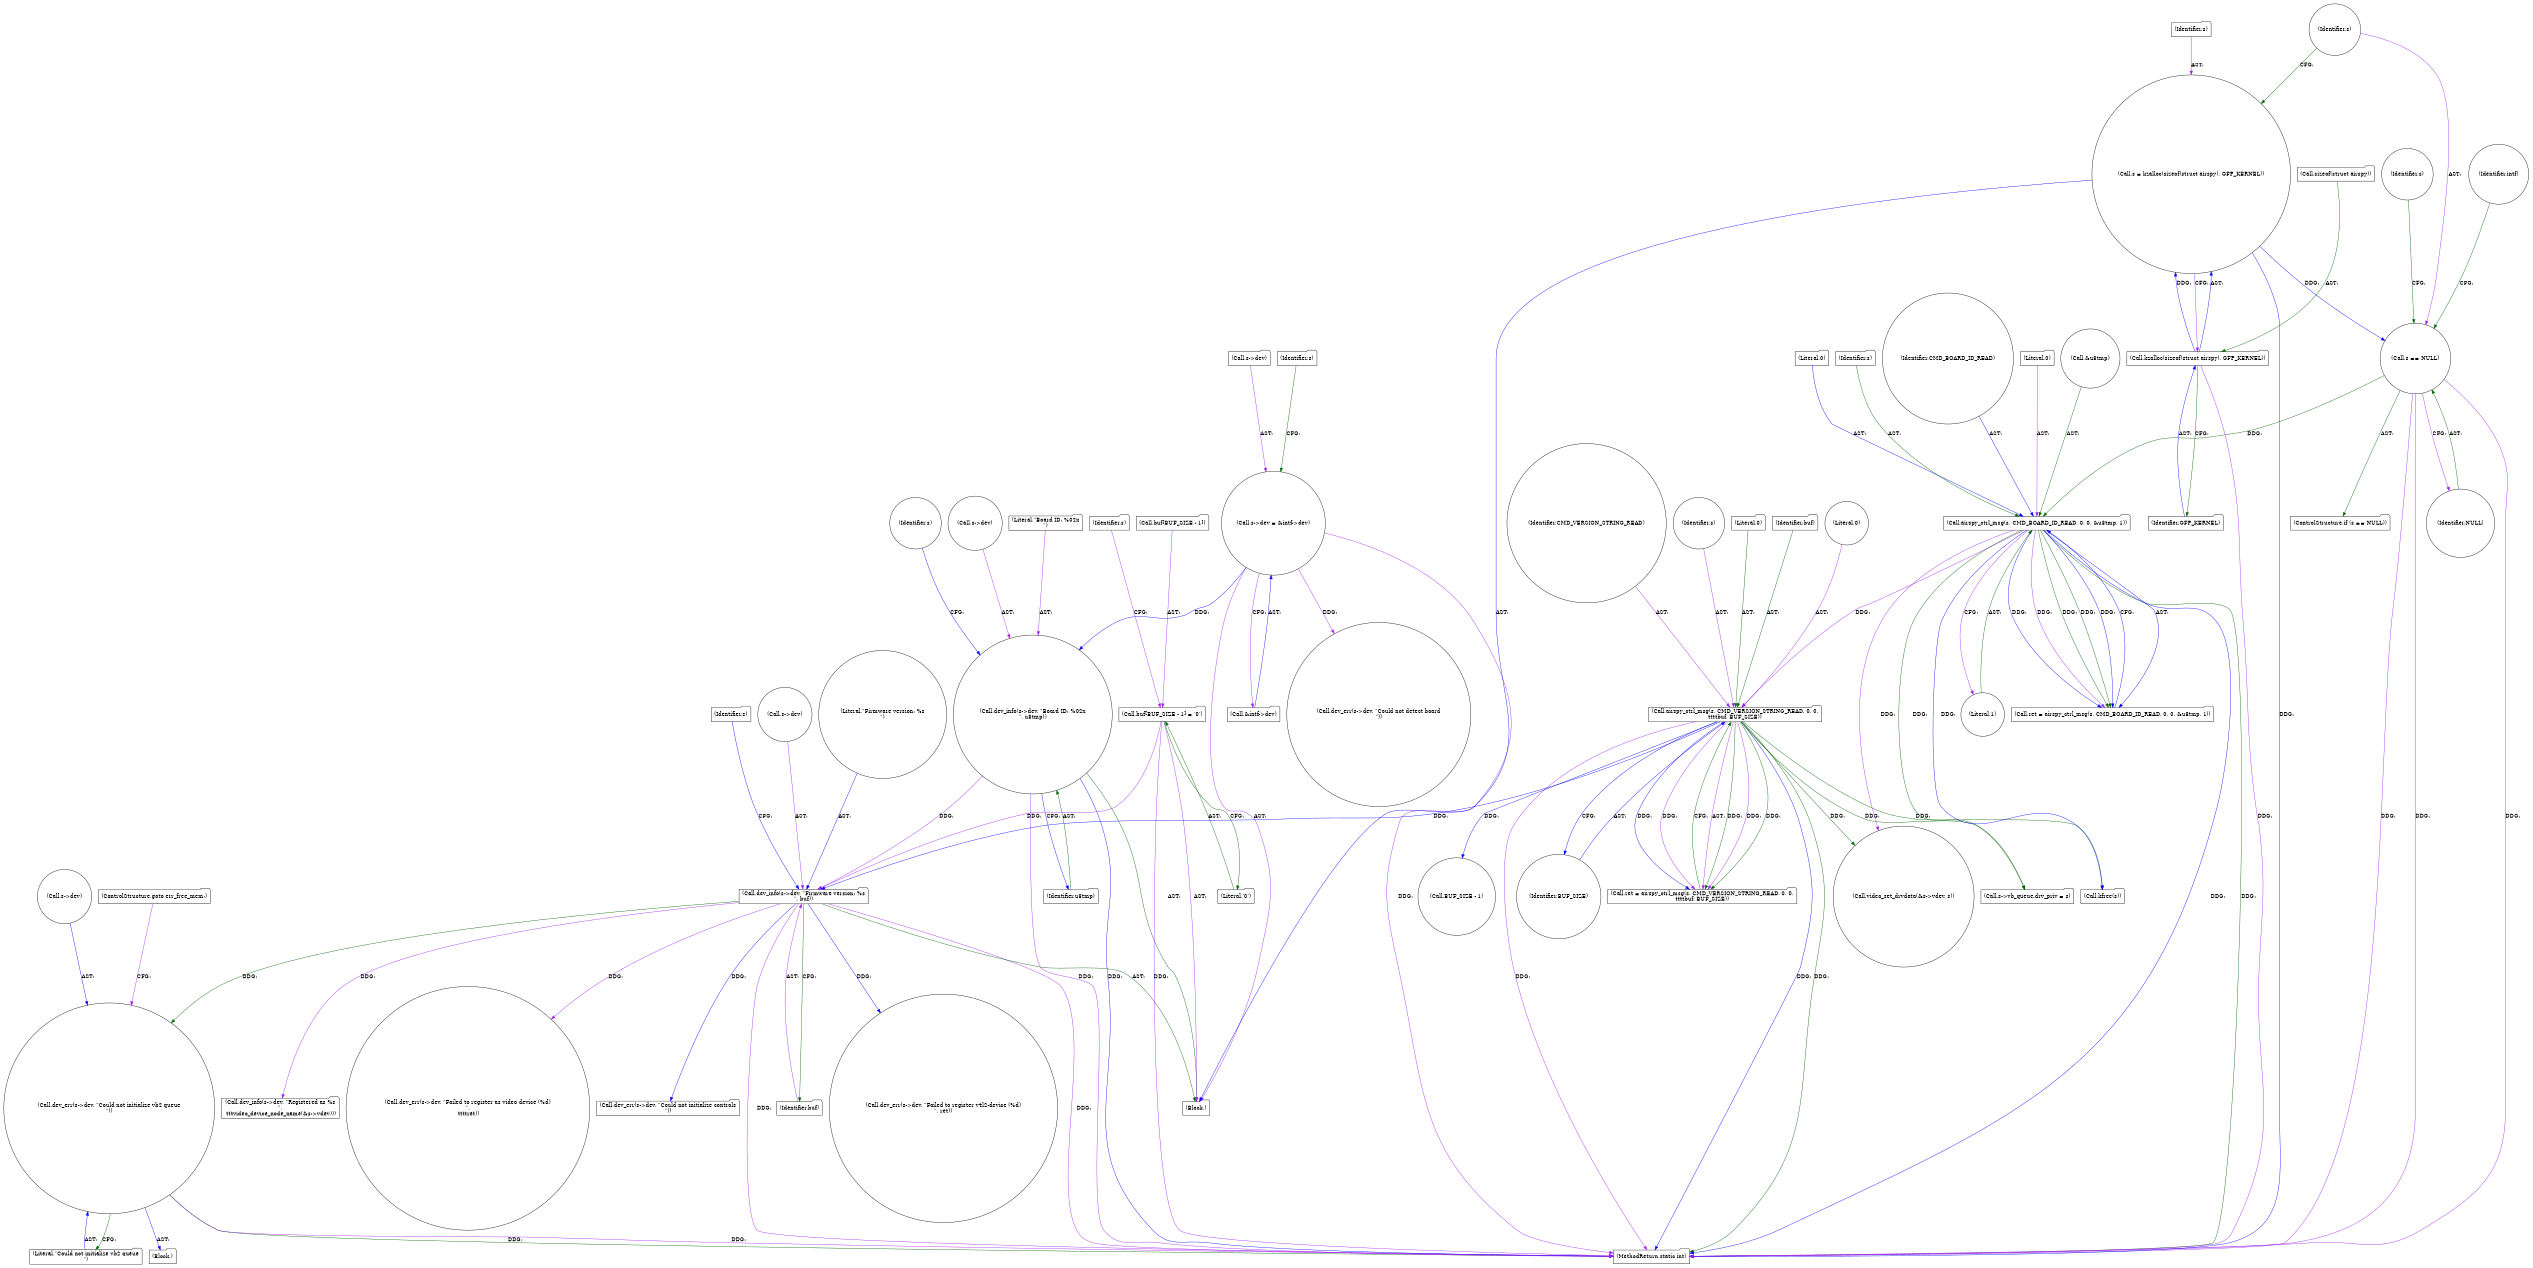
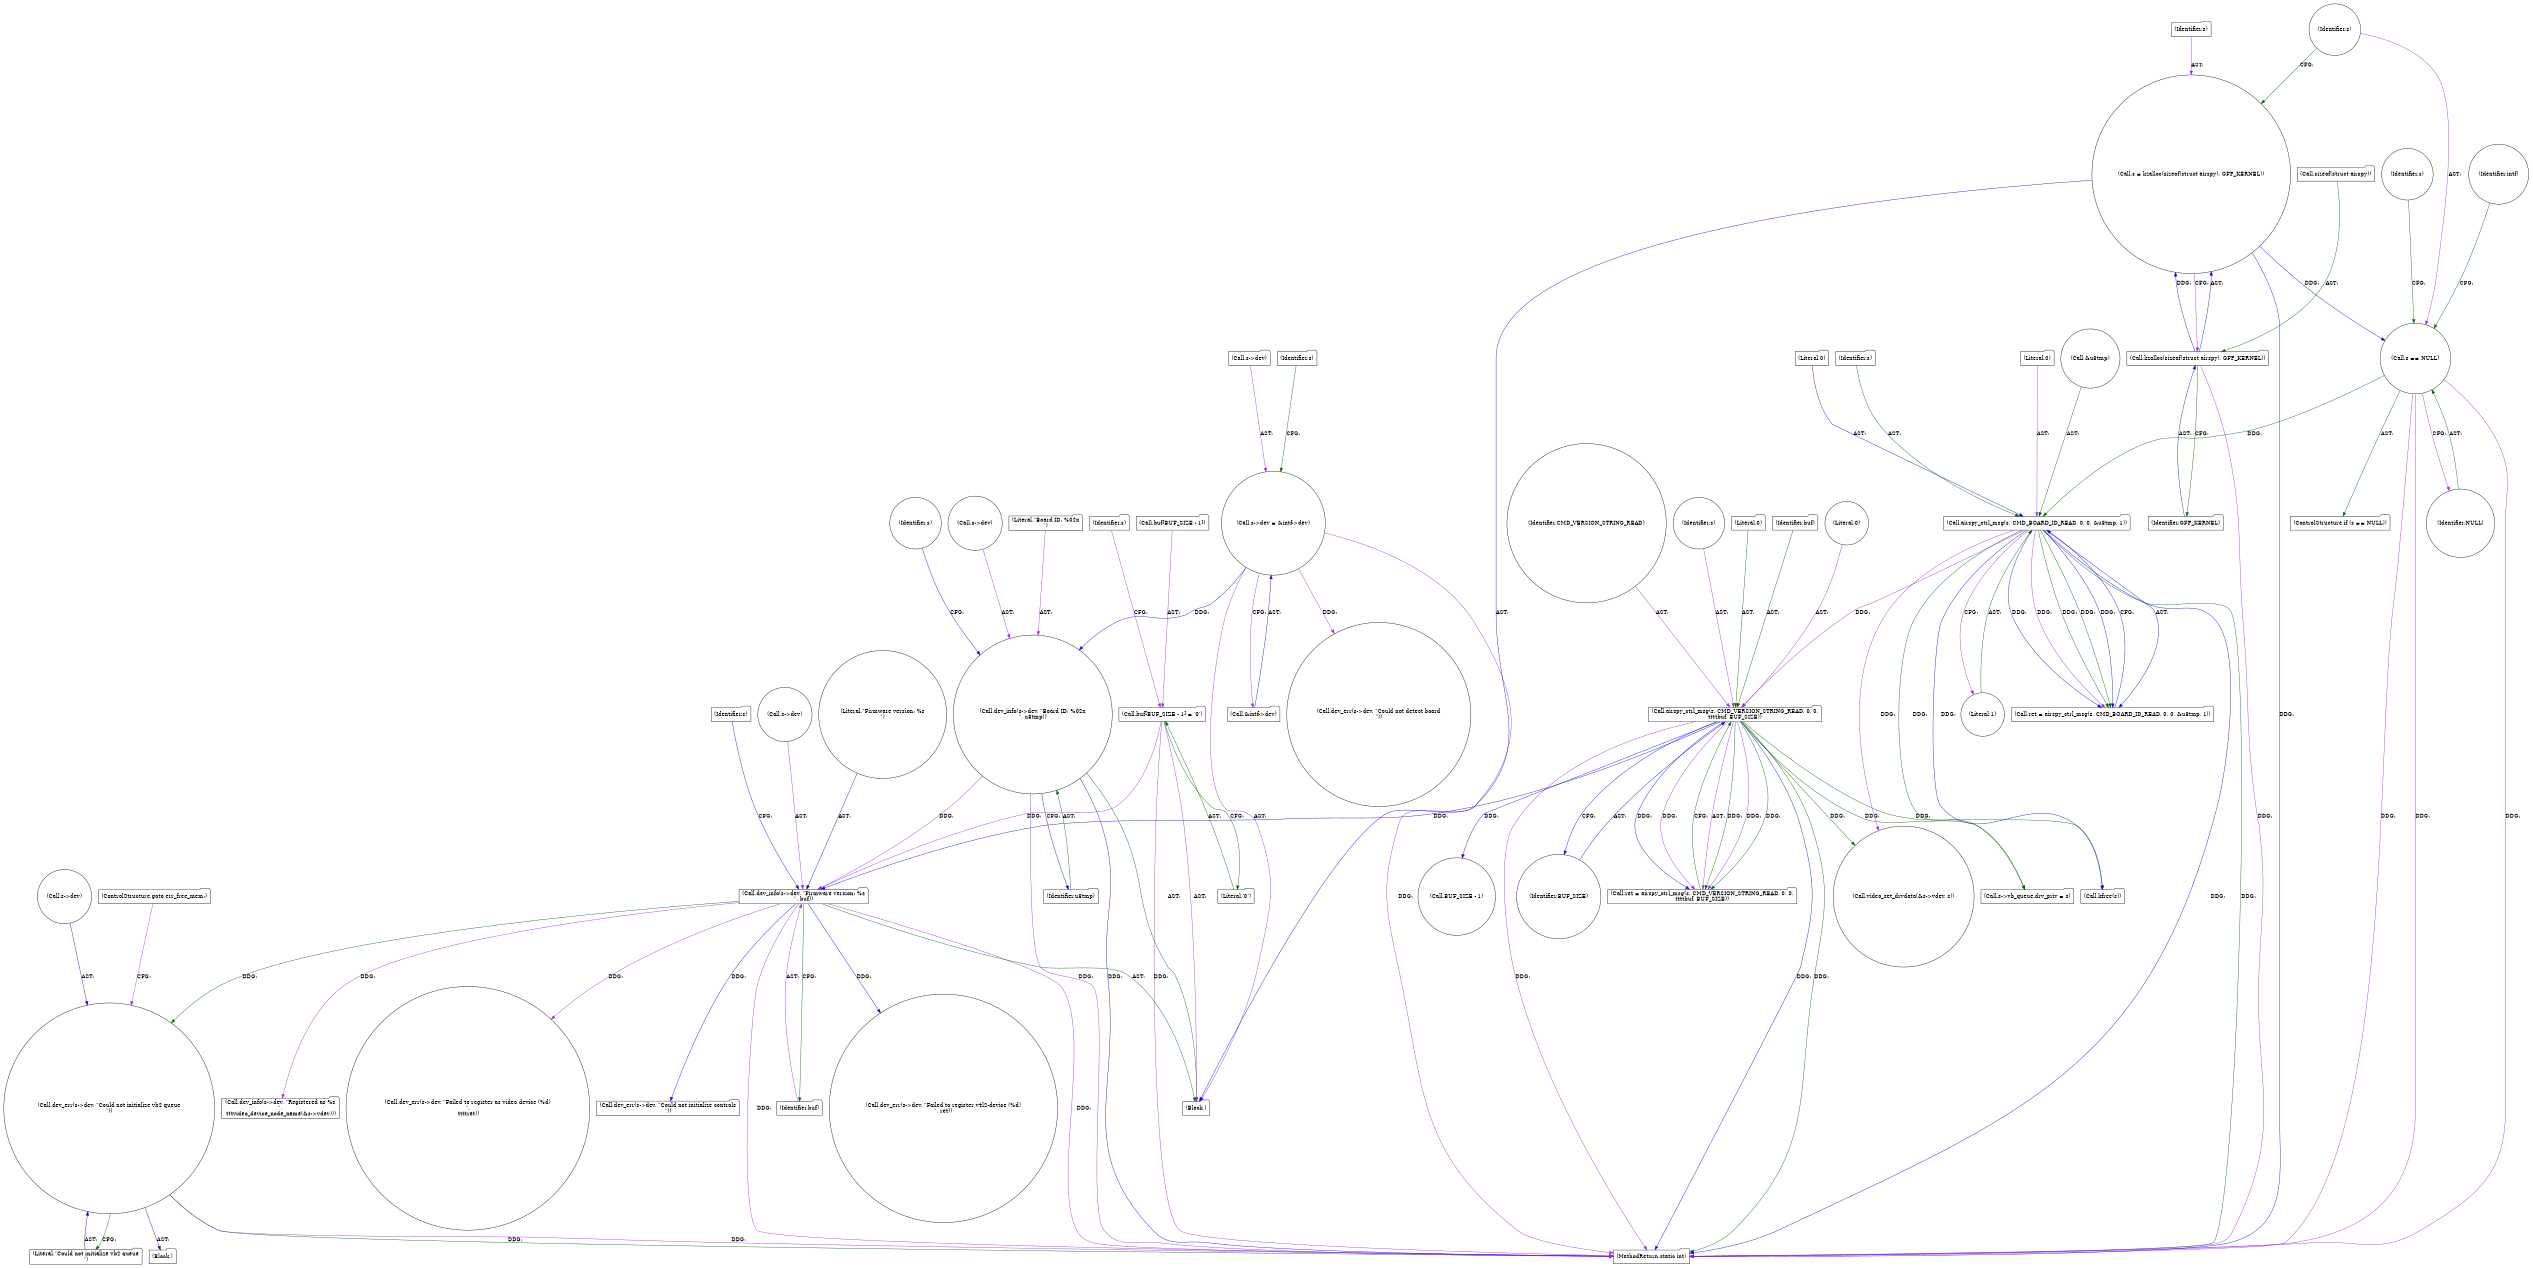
(1948, 359) -> none
